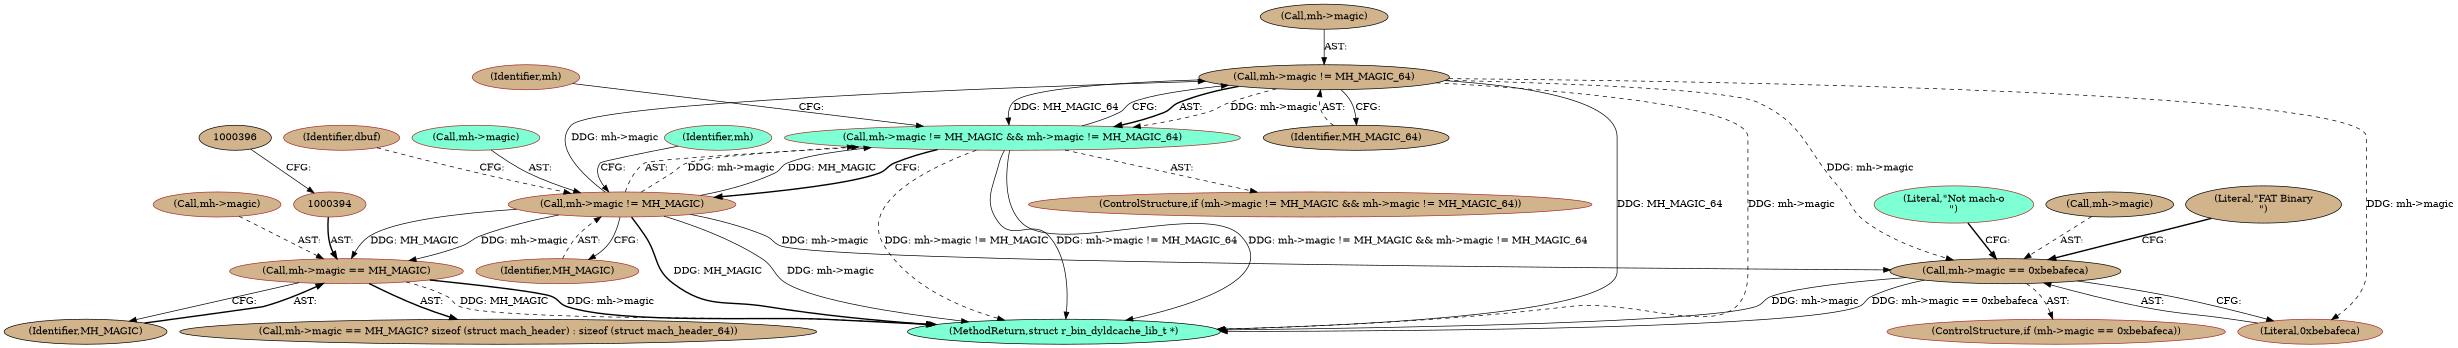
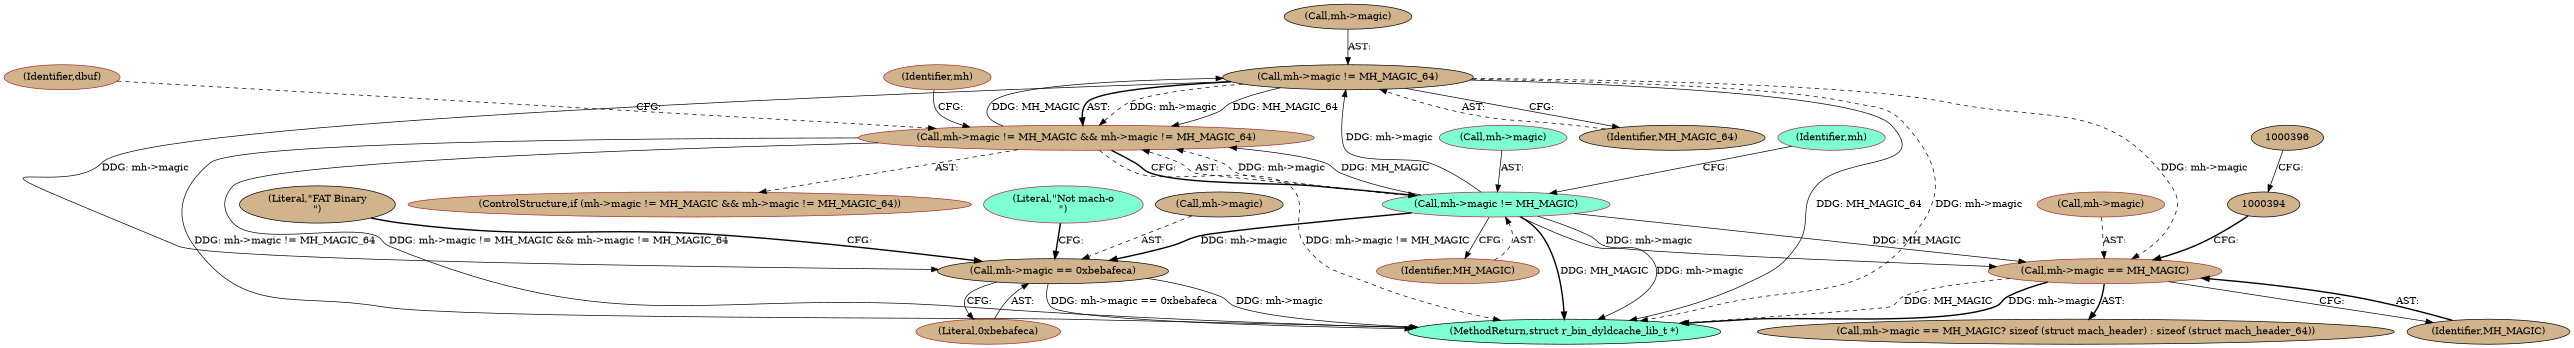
(2005, 91) -> (1878, 93)
(1728, 96) -> (164, 146)
(1146, 108) -> (1036, 108)
(1012, 138) -> (1086, 138)
(470, 171) -> (523, 105)
(330, 204) -> (2264, 204)
(622, 204) -> (1496, 204)
(344, 241) -> (2228, 241)
(1284, 264) -> (1263, 228)
(2056, 332) -> none
